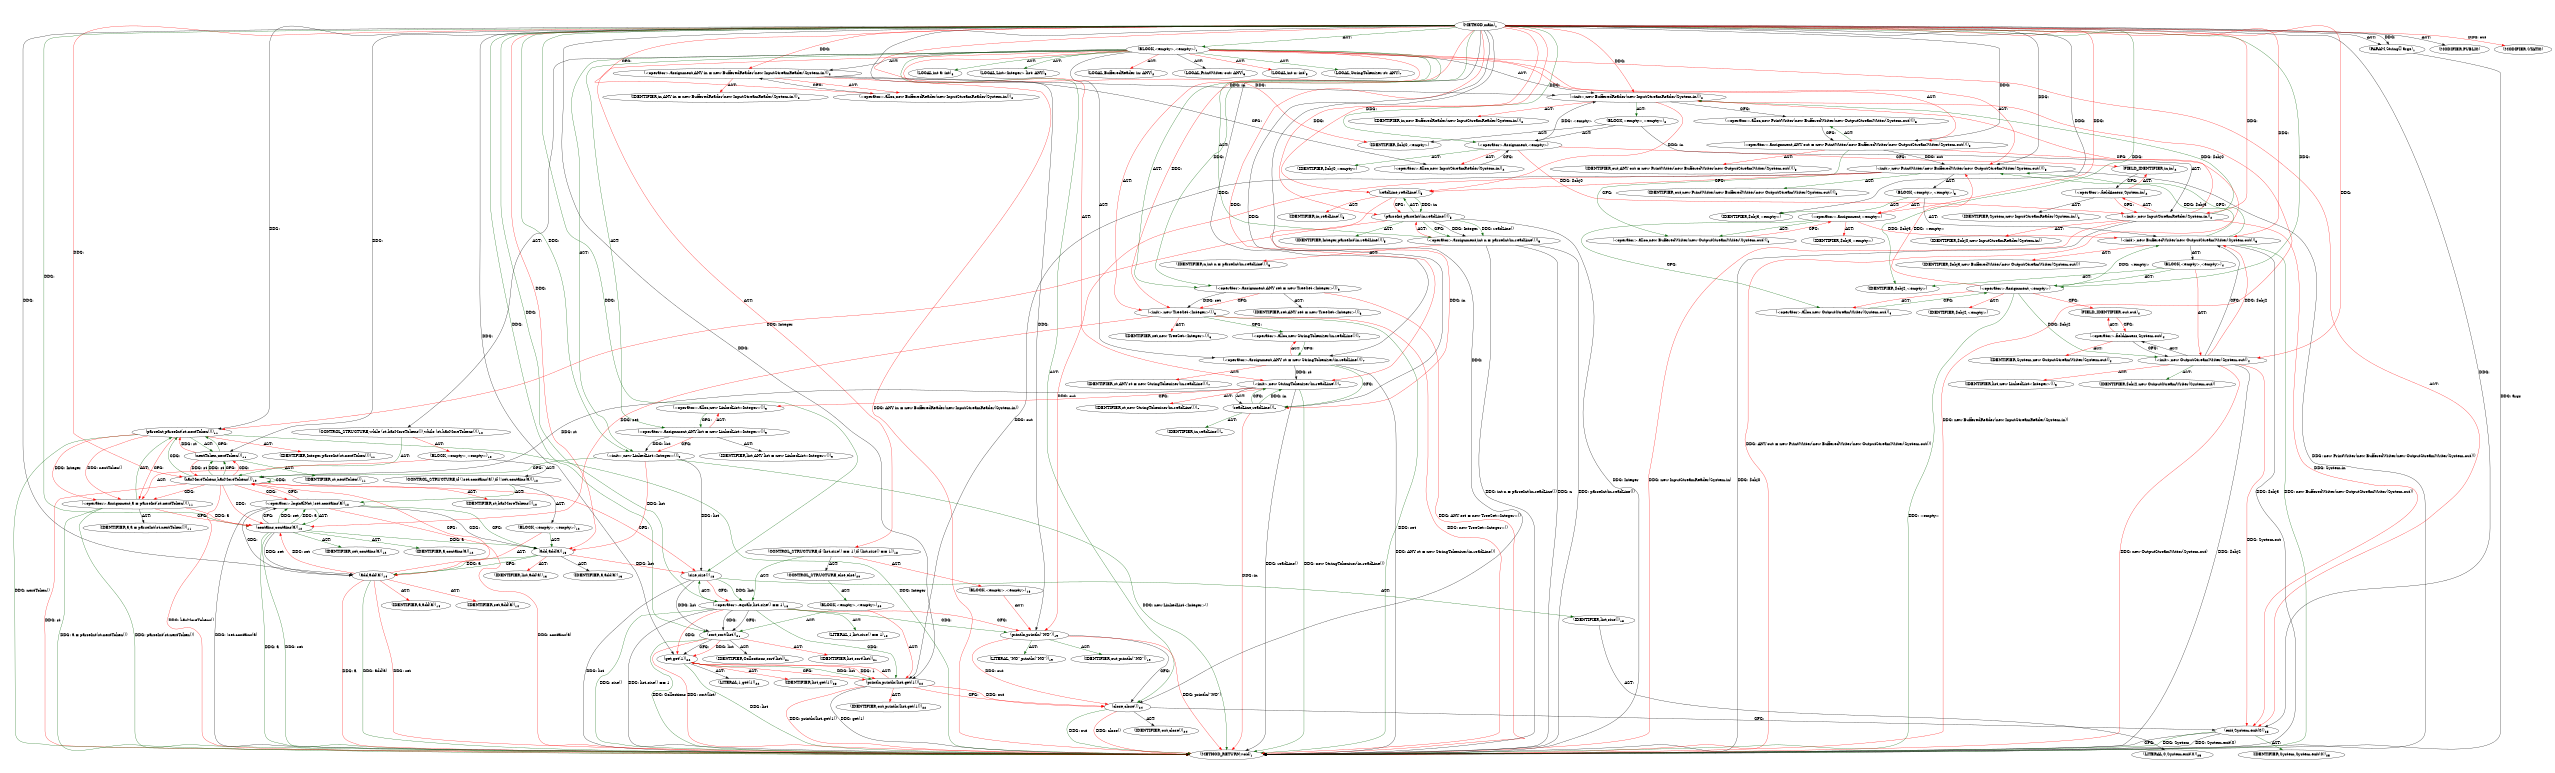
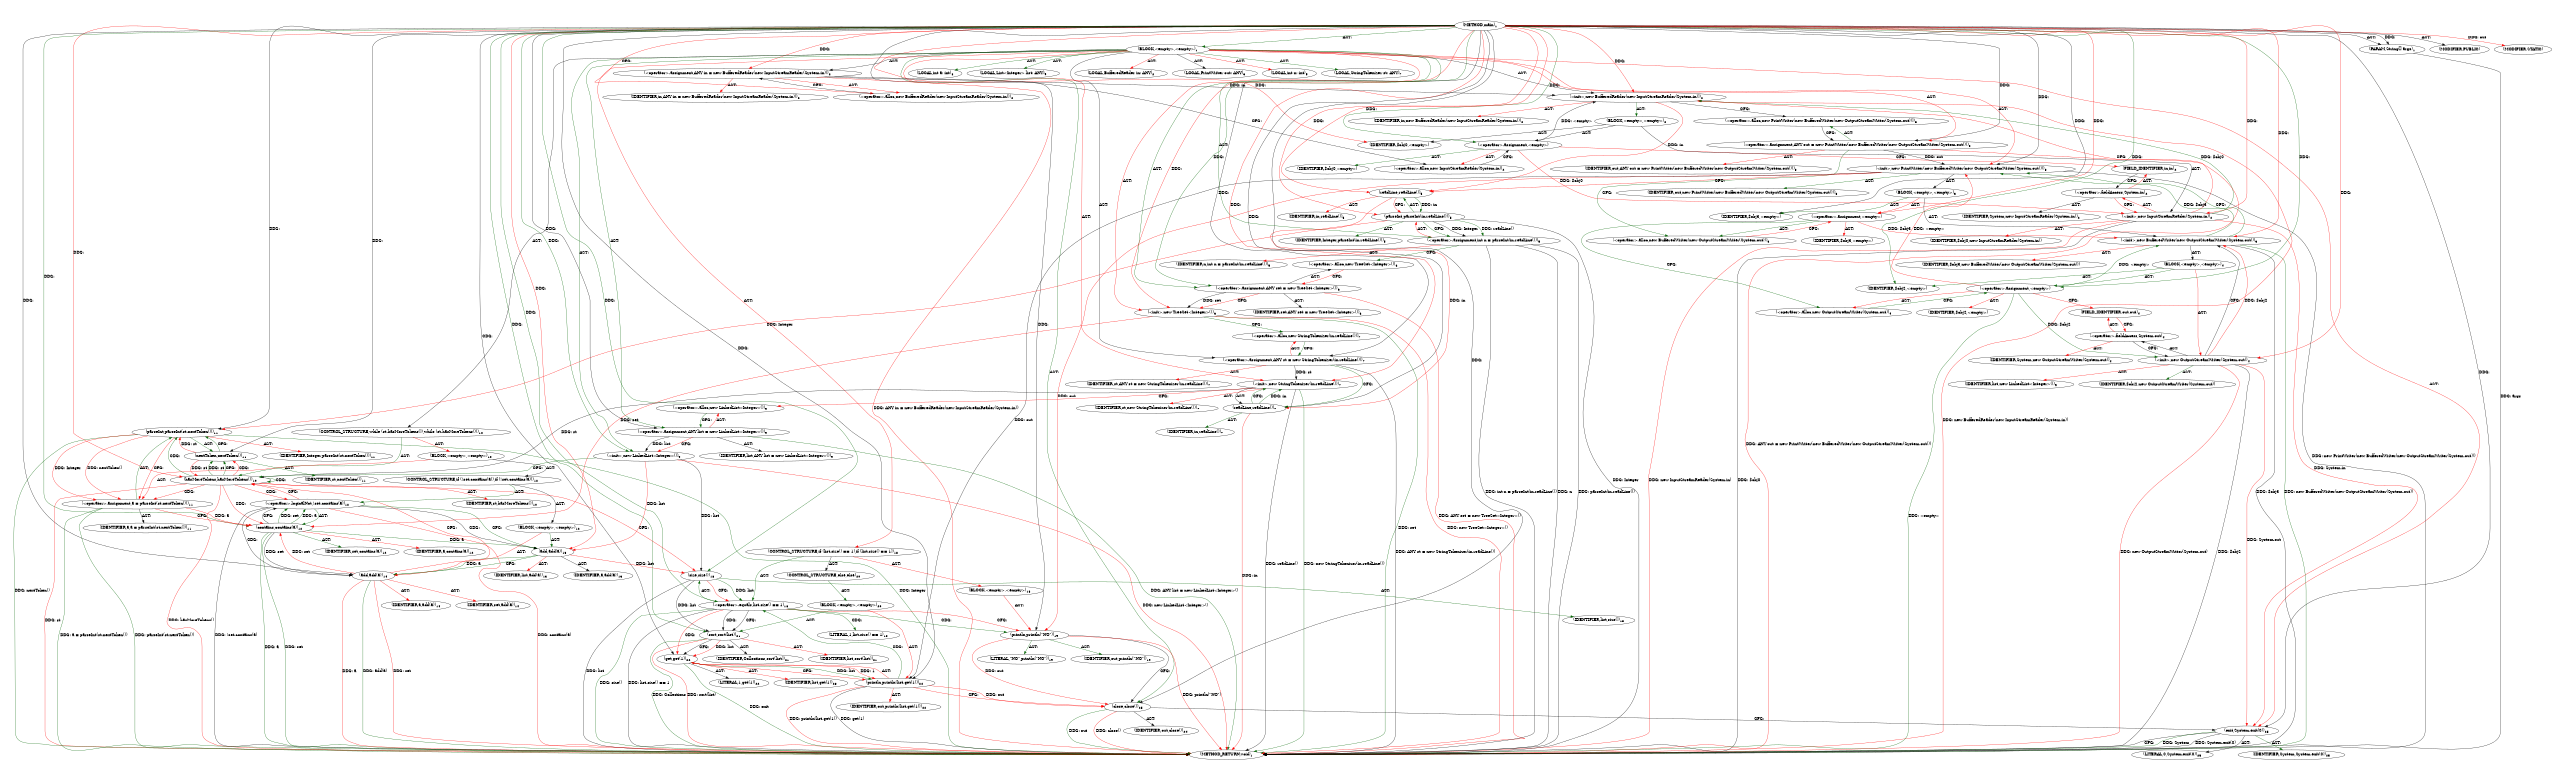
none -> (533, 44)
none -> (1353, 265)
(488, 337) -> (488, 337)
(1168, 337) -> none
none -> (1068, 513)
(1014, 518) -> (1014, 518)
(359, 540) -> (359, 540)
(858, 620) -> (858, 620)
(831, 644) -> (842, 644)
(759, 707) -> (759, 707)
(1141, 707) -> (1141, 707)
(1859, 715) -> (2221, 750)
